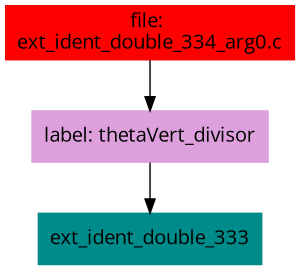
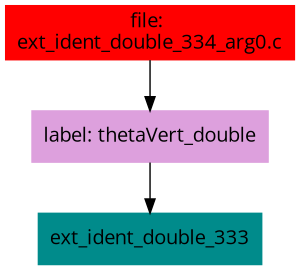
(150, 137) -> (150, 137)
